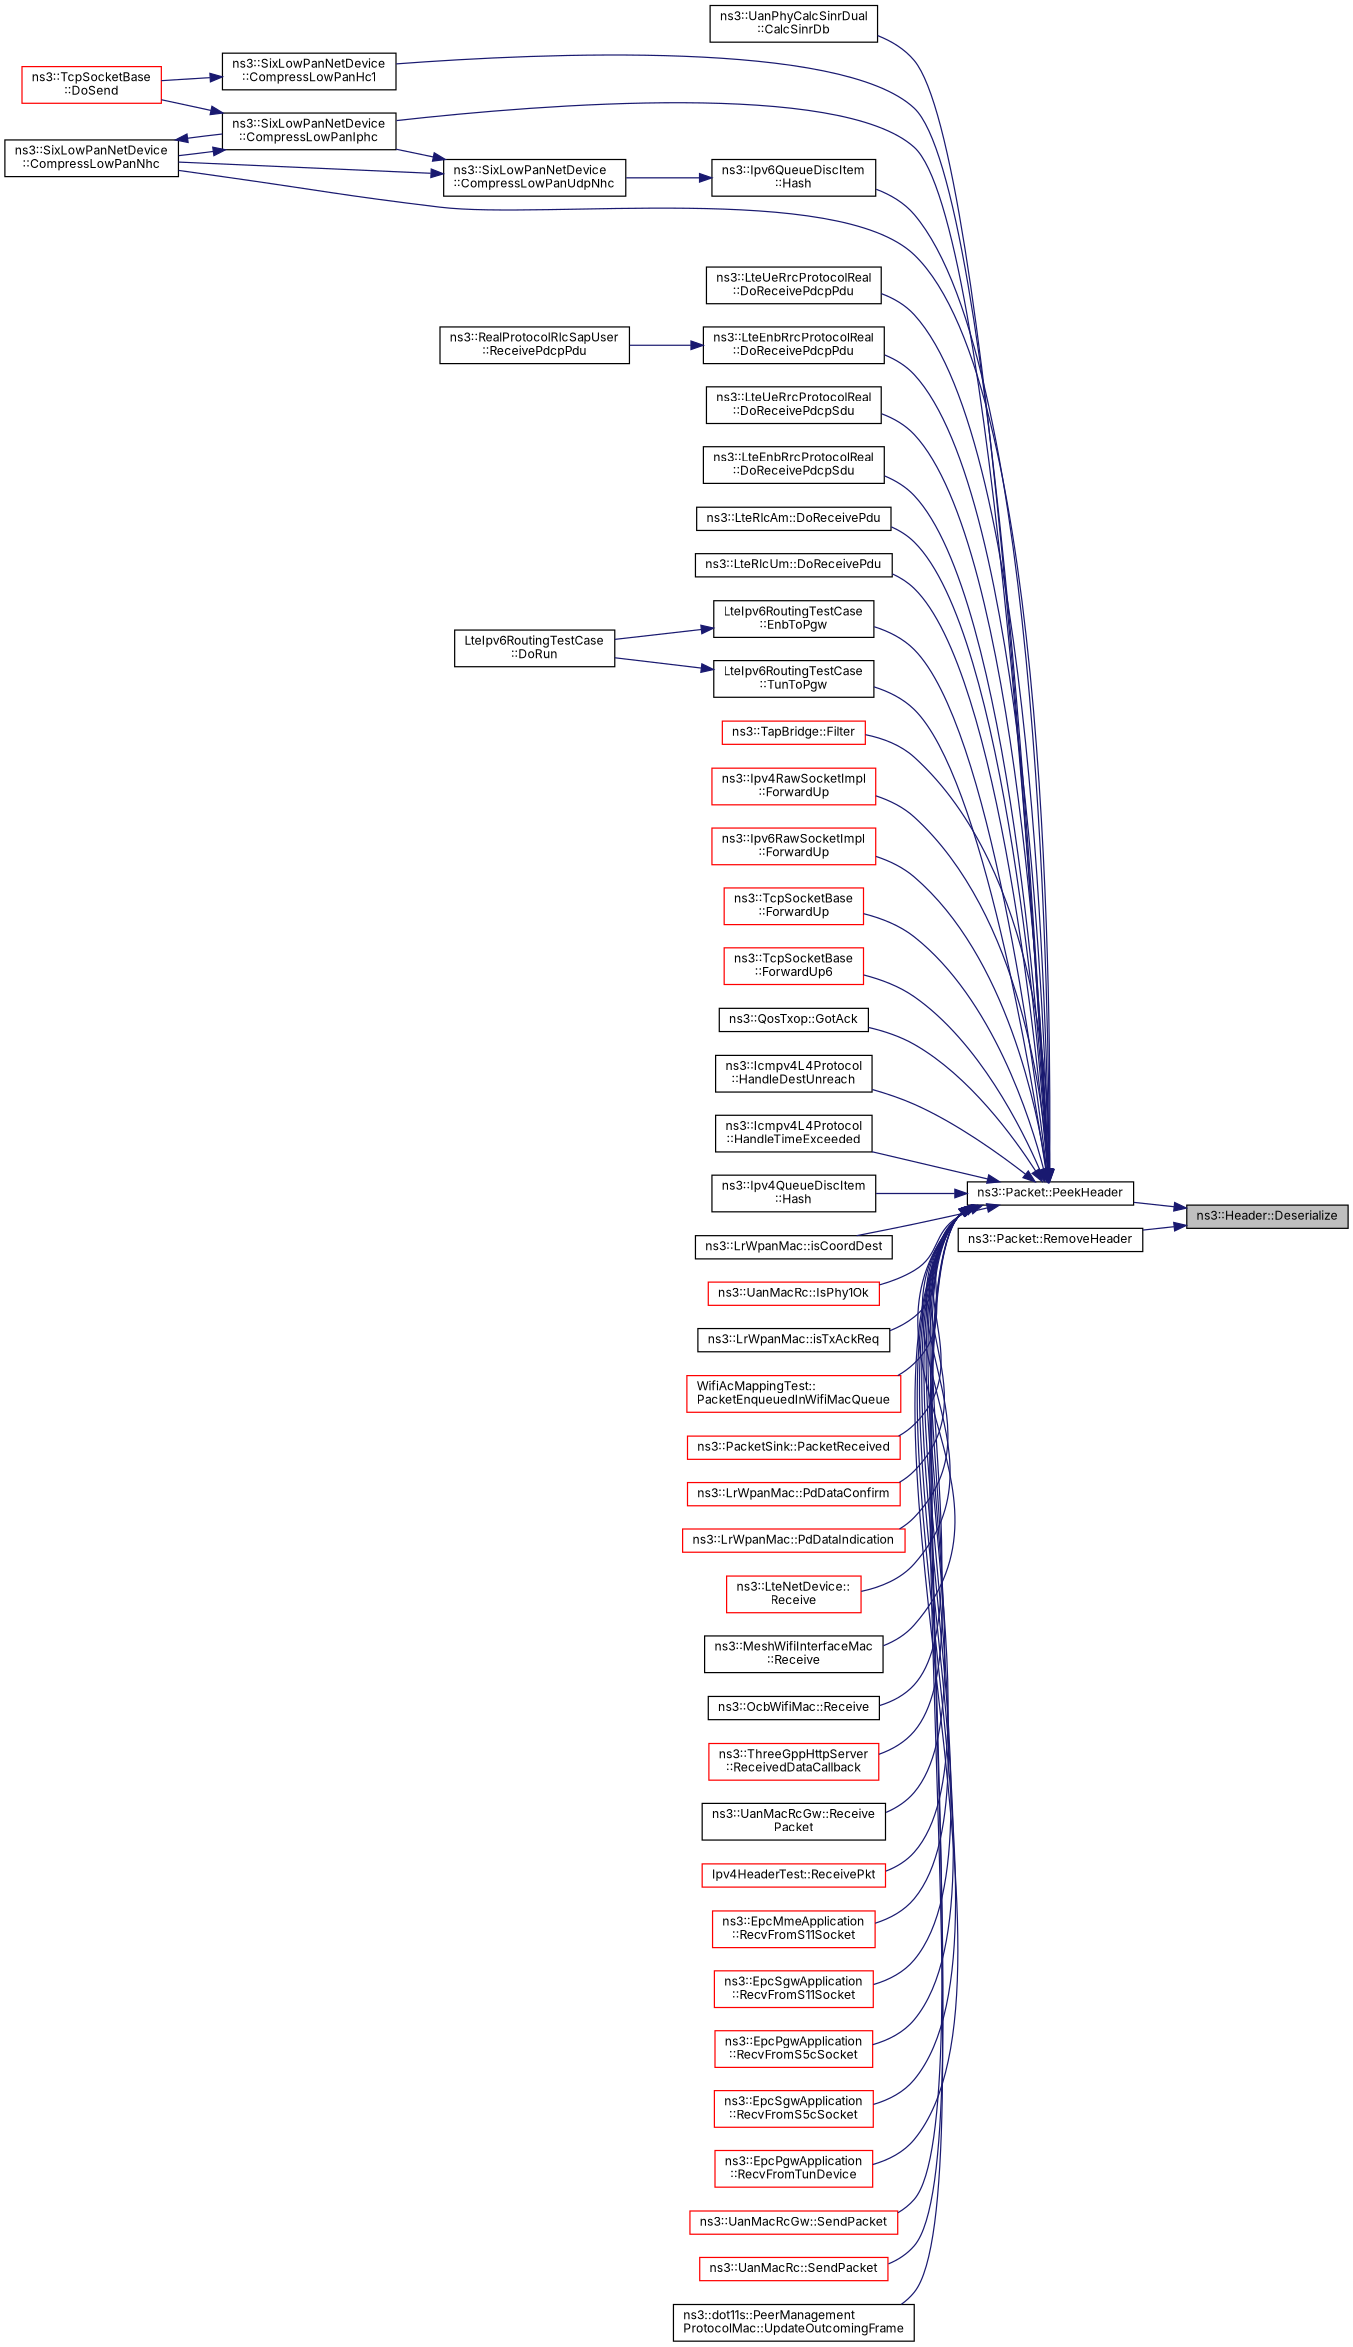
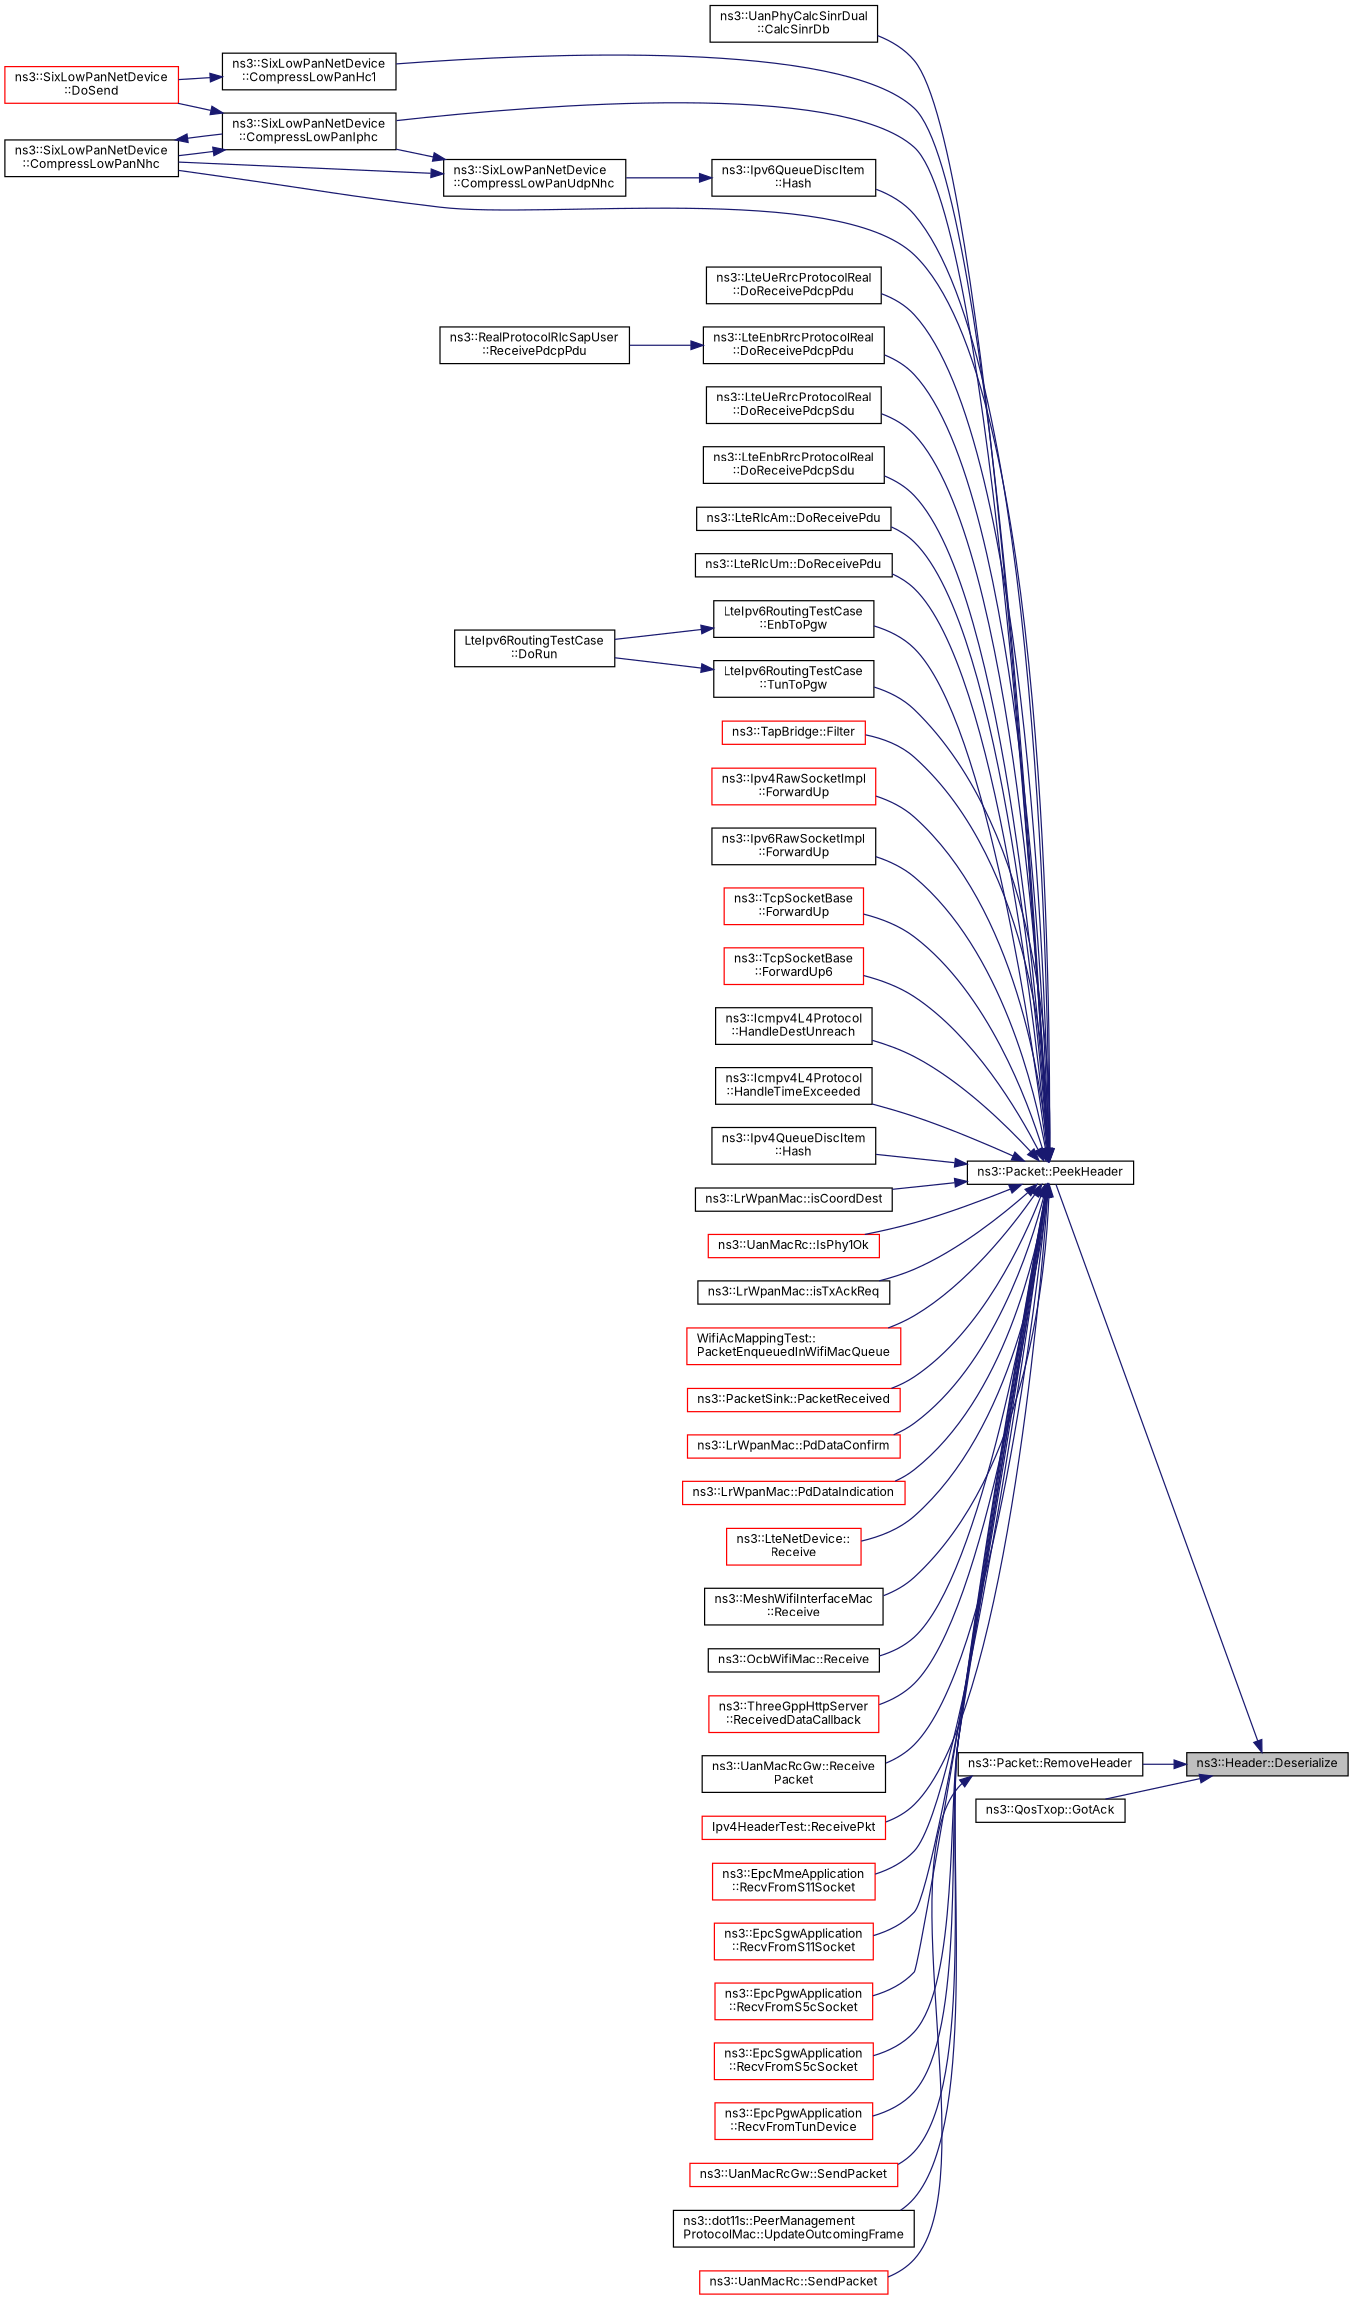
(92, 85) -> (92, 85)
(794, 846) -> (794, 846)
(965, 1083) -> (1153, 1789)
(938, 1745) -> (939, 2063)
